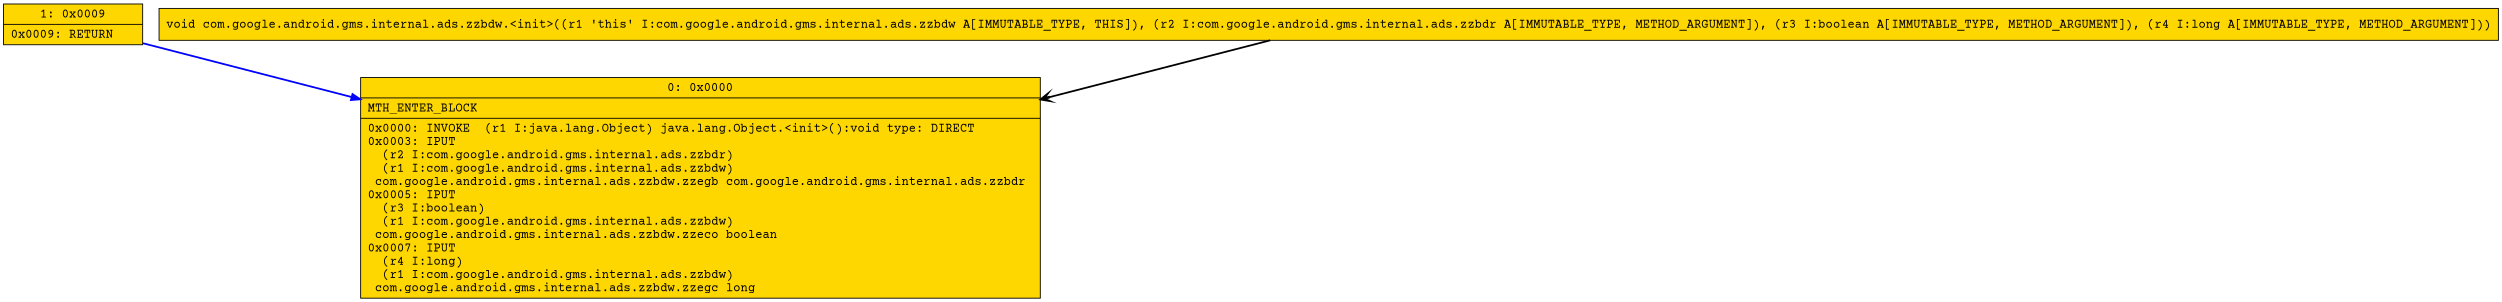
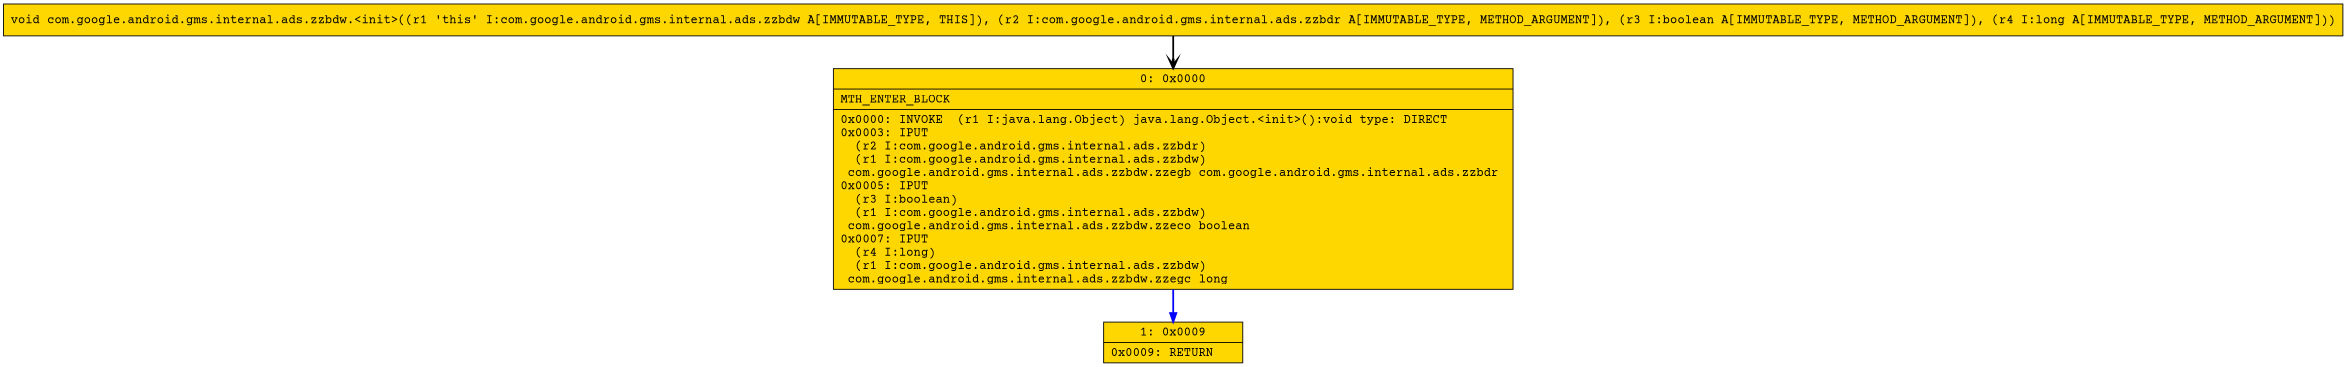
(247, 70) -> (1173, 301)
